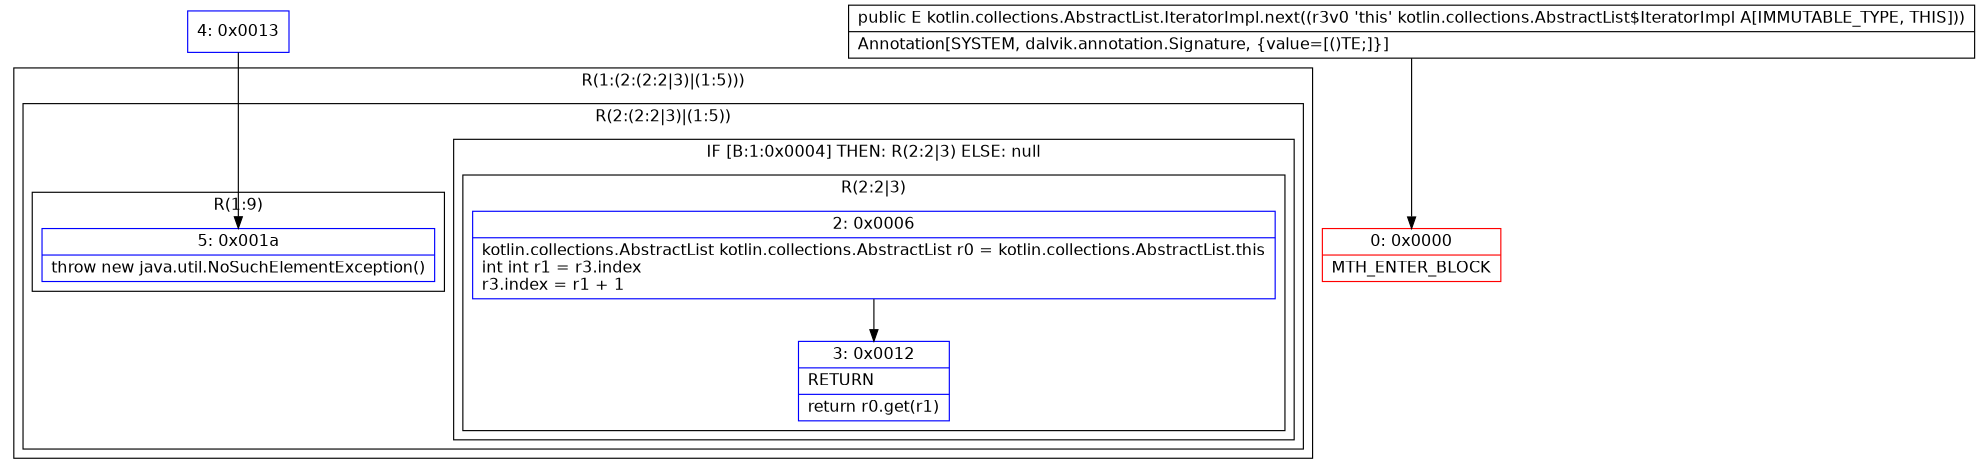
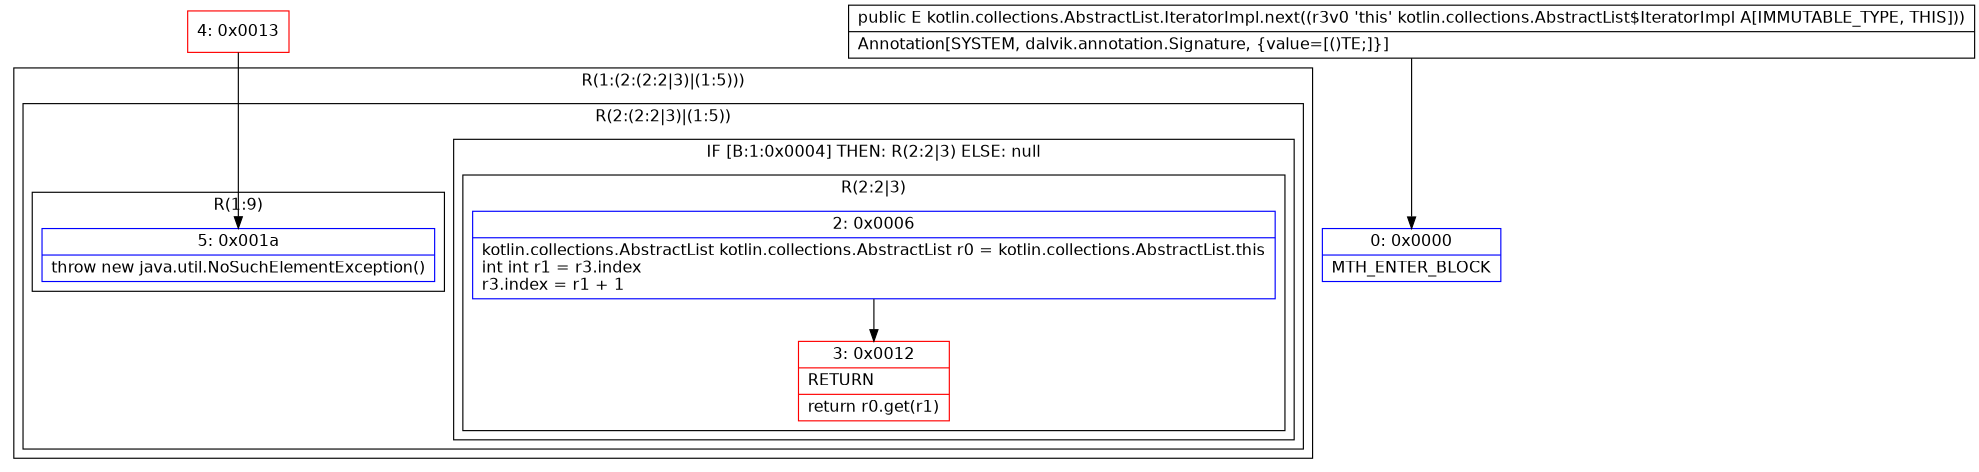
(238, 32) -> (238, 32)
(1412, 255) -> (1412, 255)
(874, 381) -> (874, 381)
